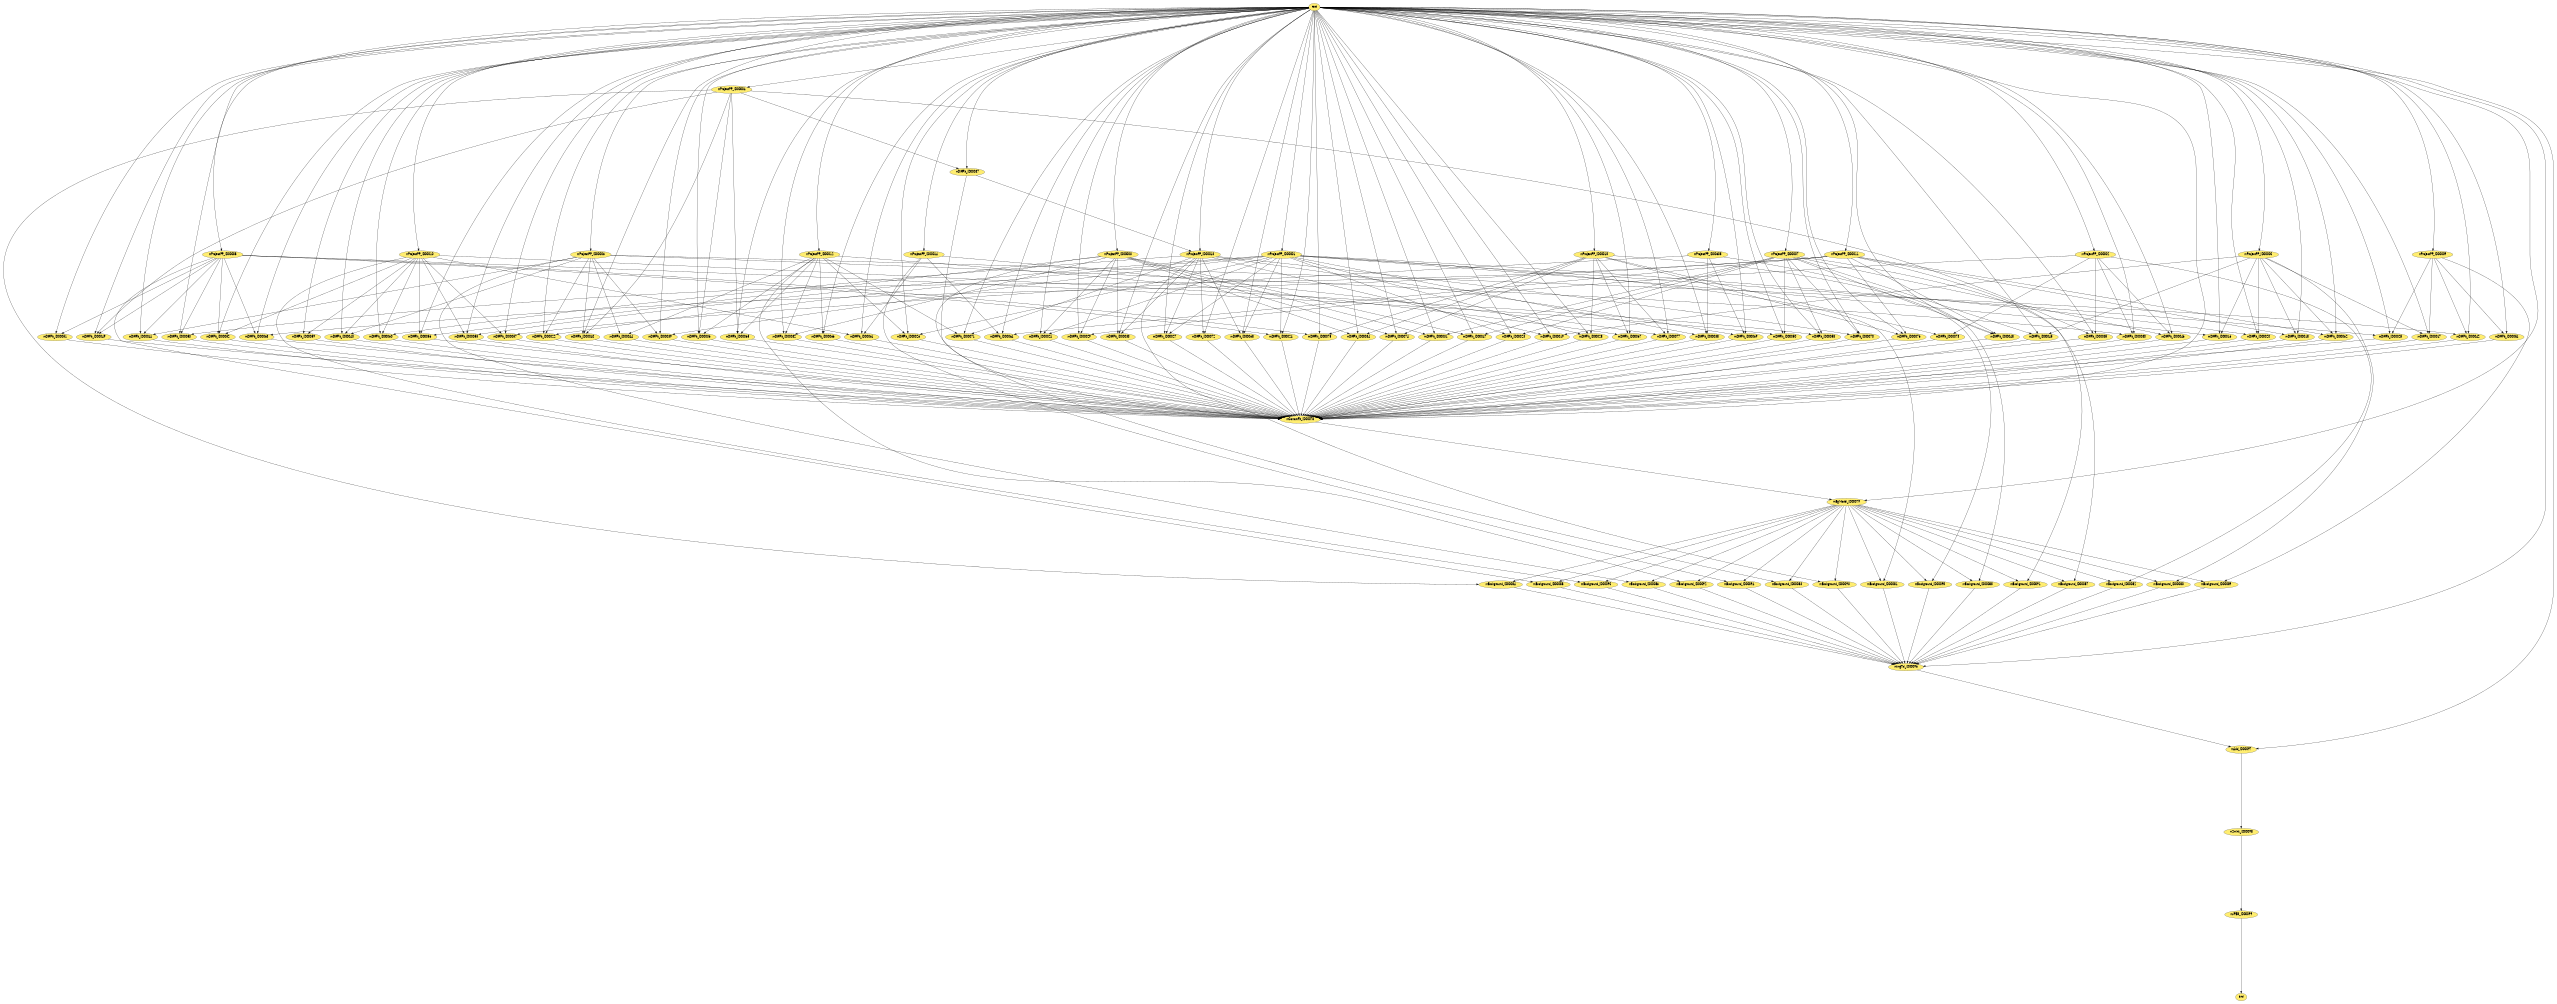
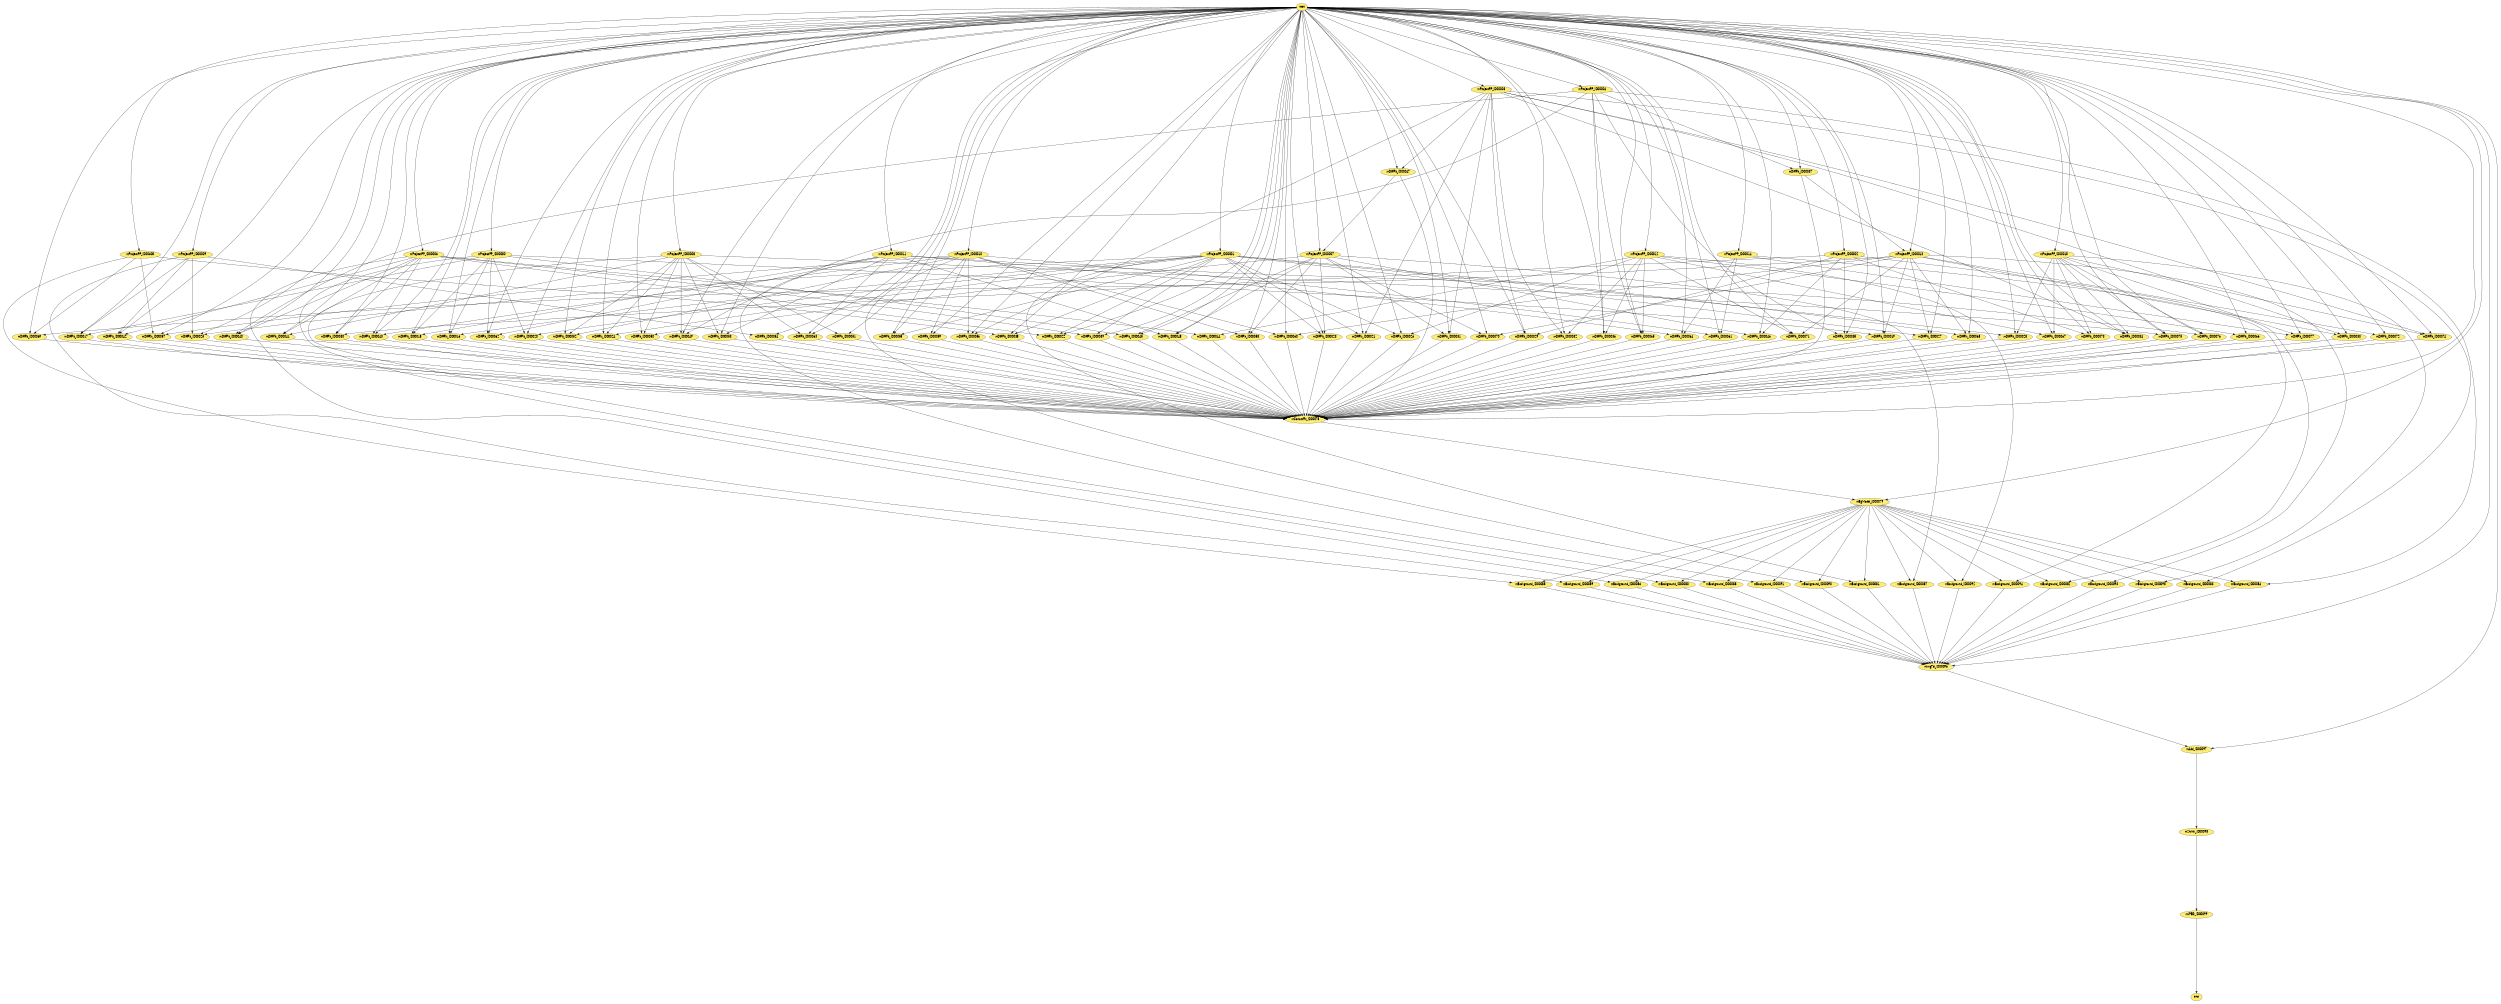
none -> (1860, 62)
(1637, 294) -> (1360, 213)
